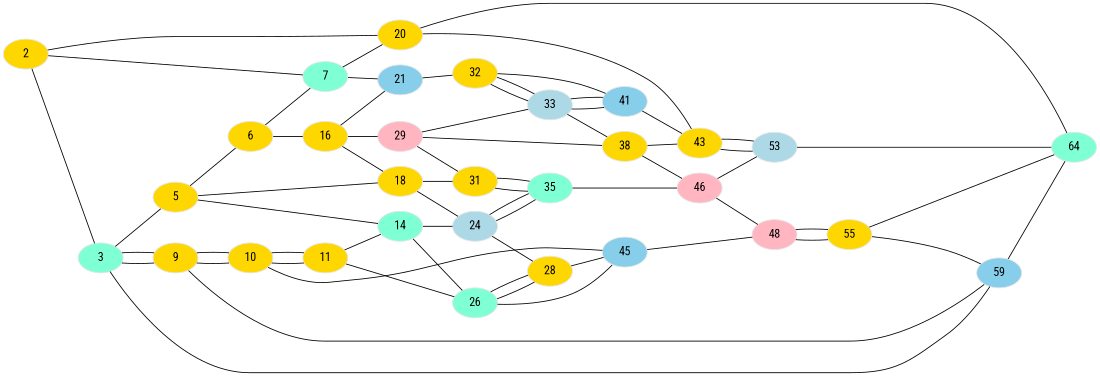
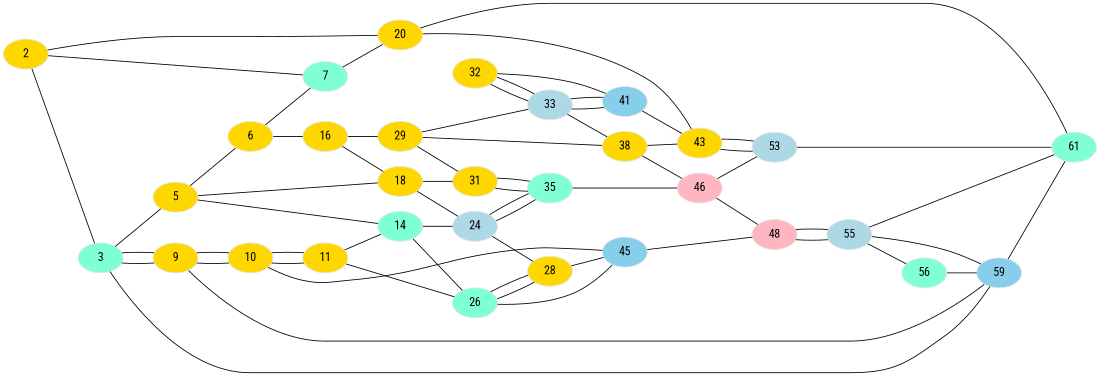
(400, 80) -> none
(400, 136) -> (400, 136)
(1074, 147) -> (1074, 147)
(849, 235) -> (849, 235)
none -> (924, 273)
